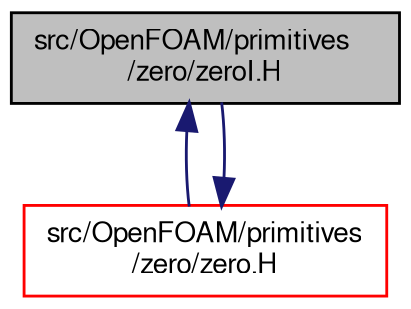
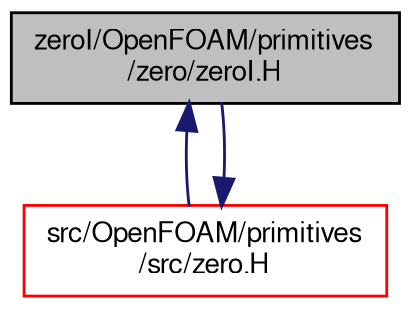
(205, 58) -> (205, 58)
(205, 251) -> (205, 251)
